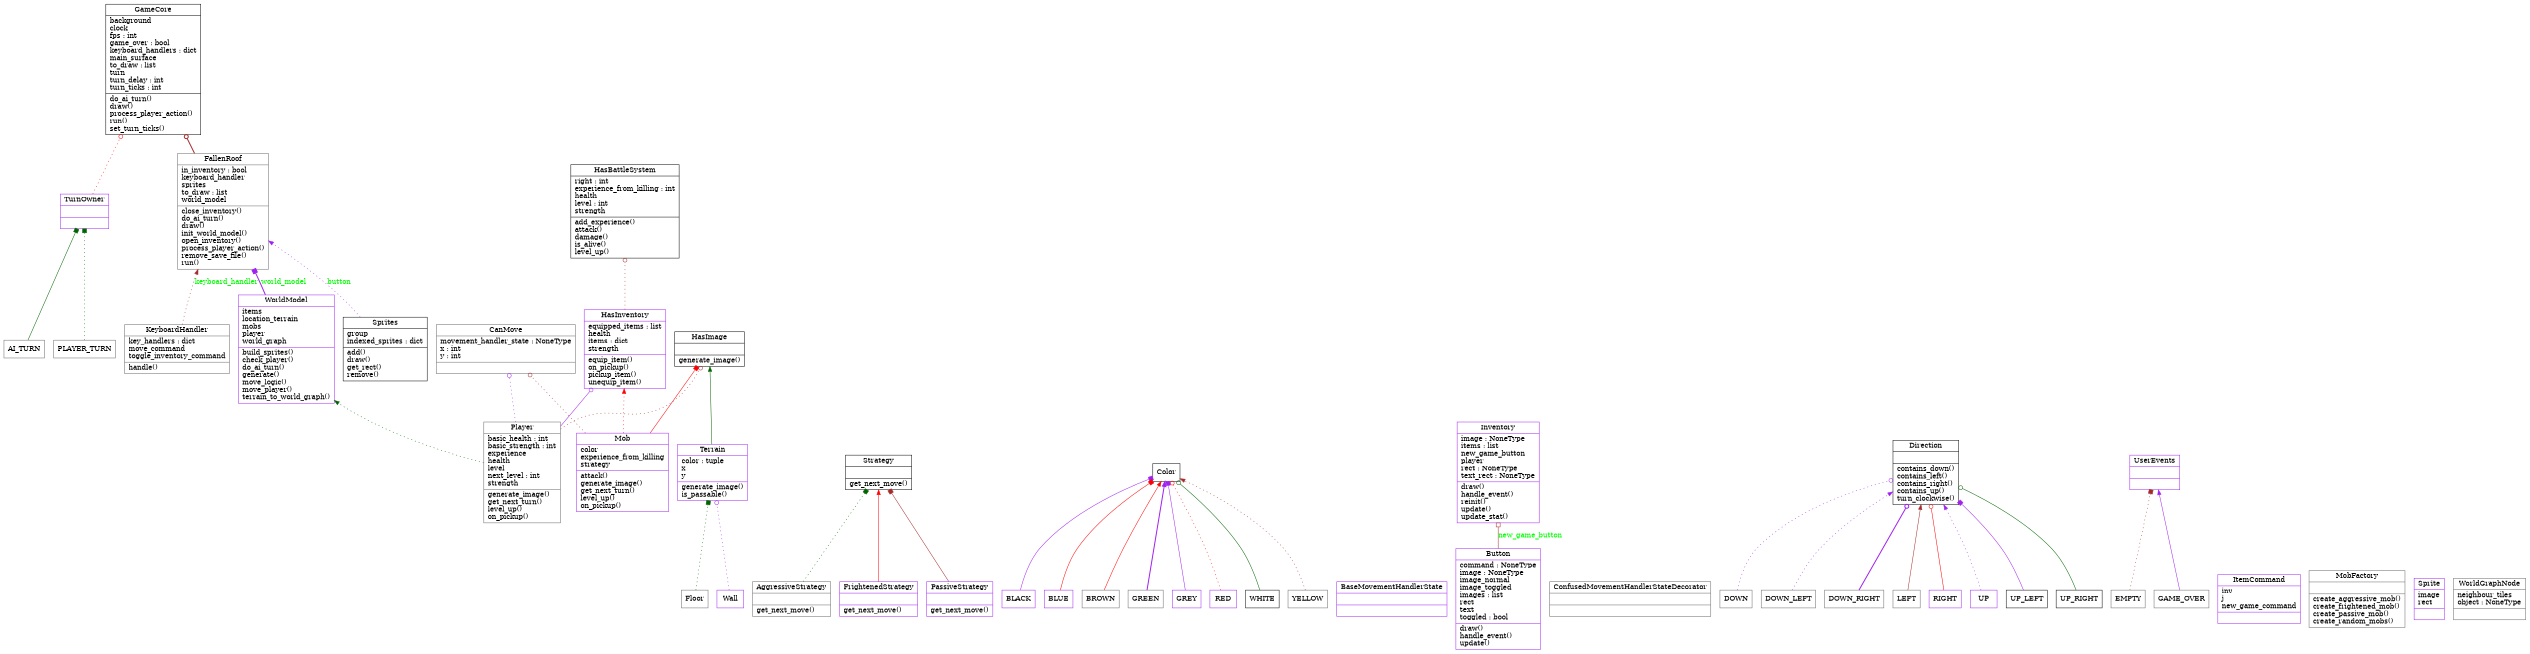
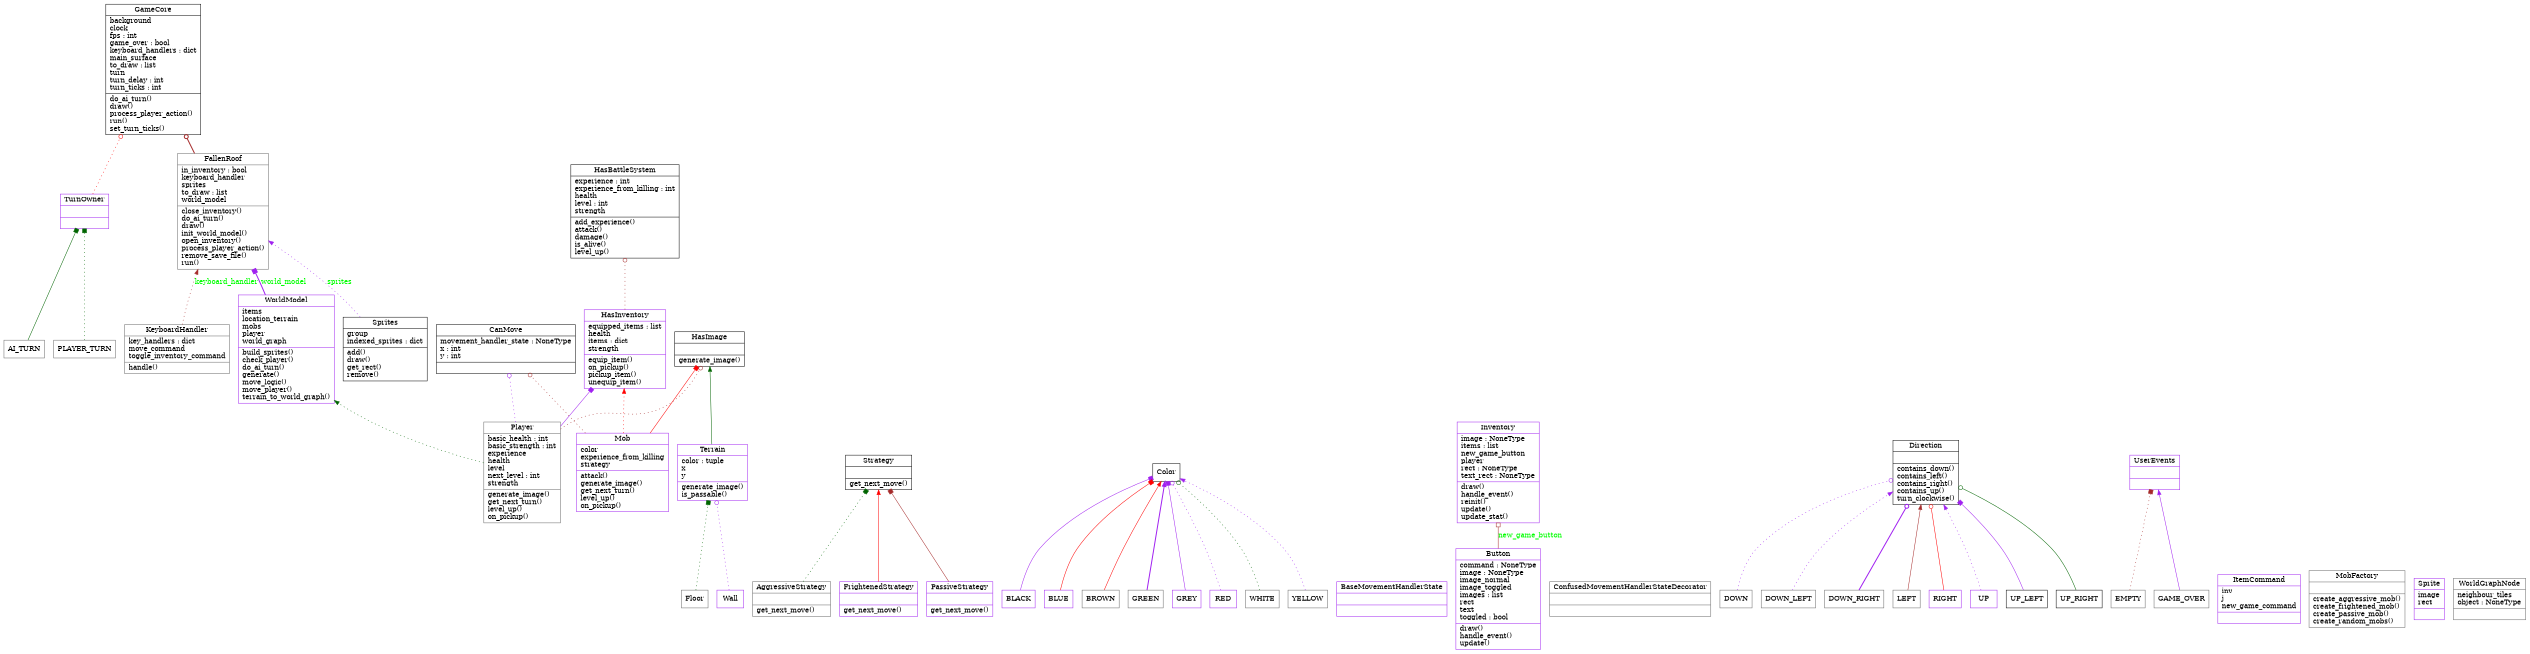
(592, 181) -> (602, 181)
(339, 282) -> (340, 282)
(506, 349) -> (506, 349)
(575, 409) -> (575, 409)
(1257, 524) -> (1257, 524)
(1228, 531) -> (1228, 531)
(1200, 536) -> (1200, 536)
(1262, 599) -> (1262, 599)
